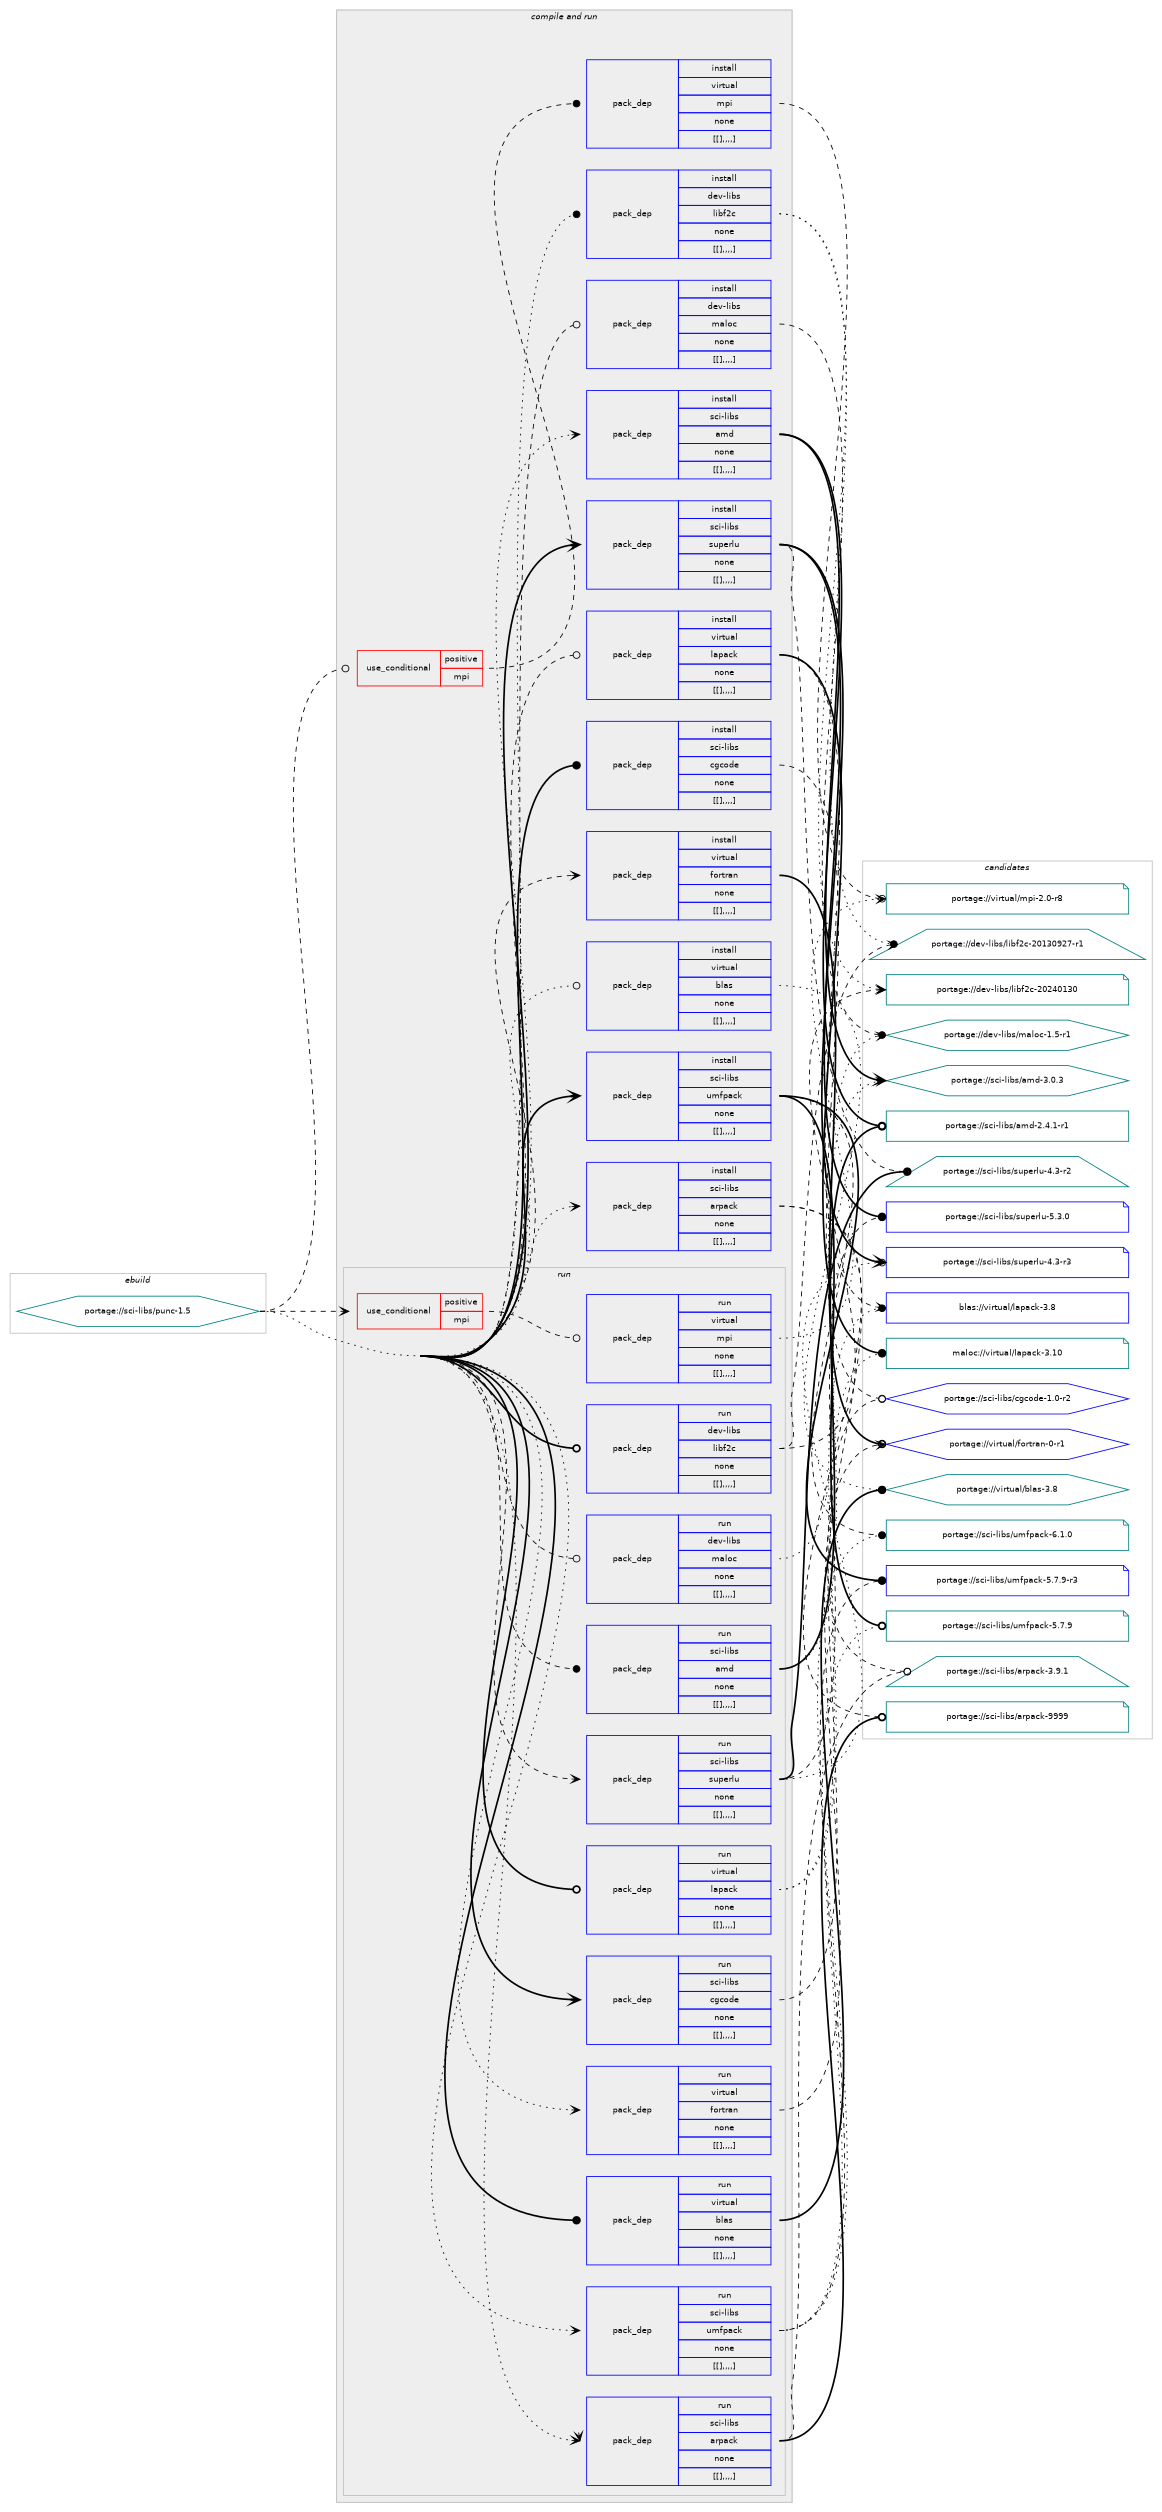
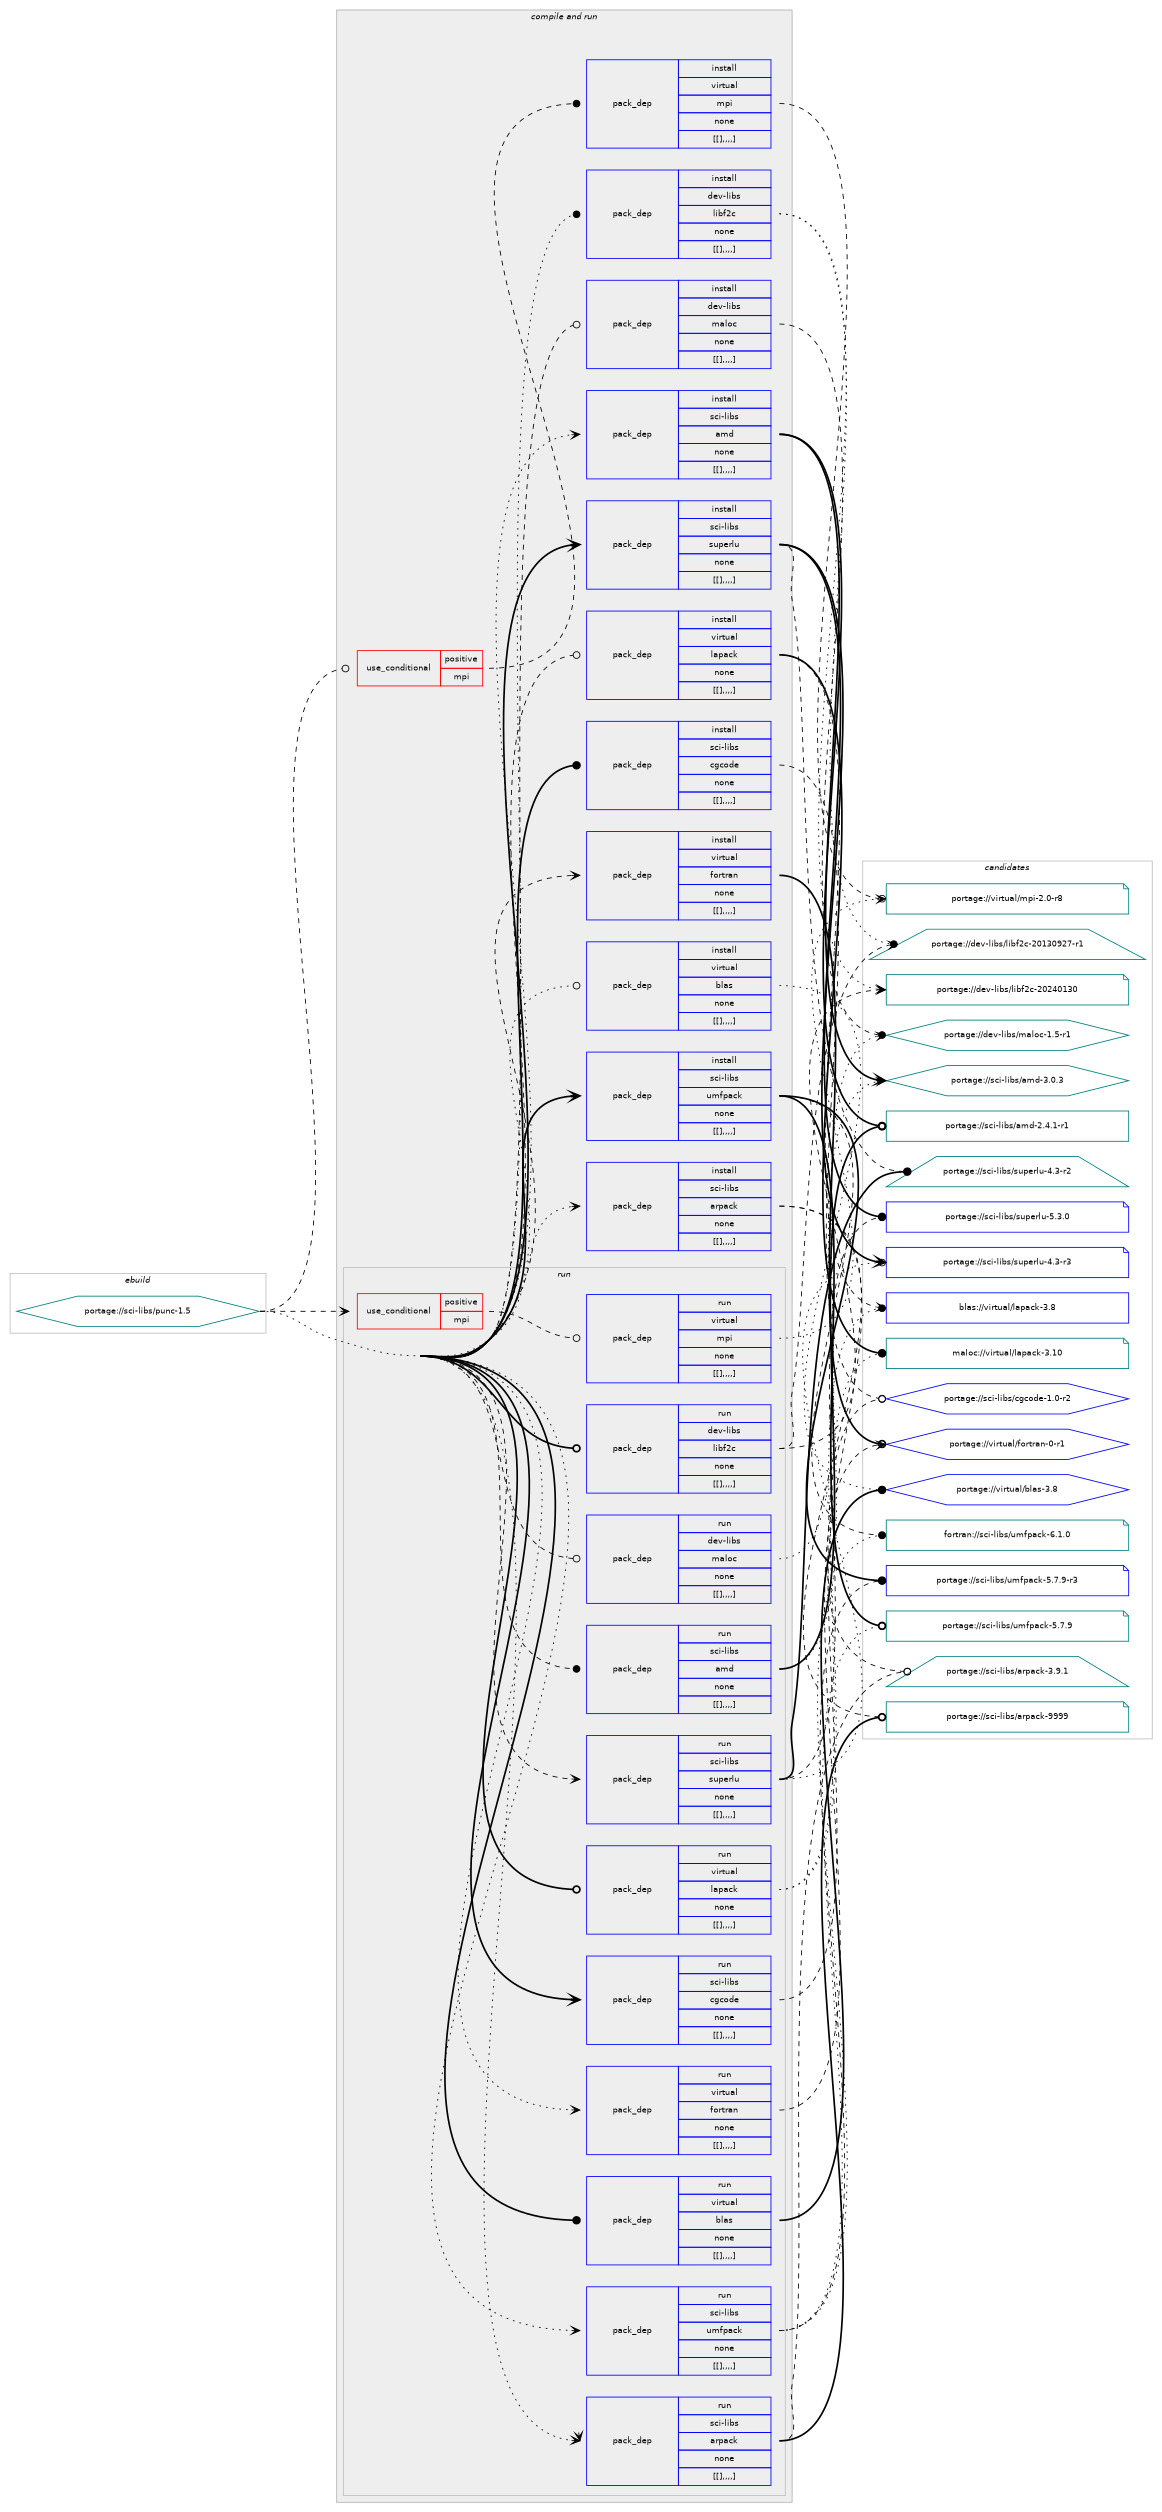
(1007, 1490) -> (1007, 1490)
(1007, 1535) -> (1007, 1535)
